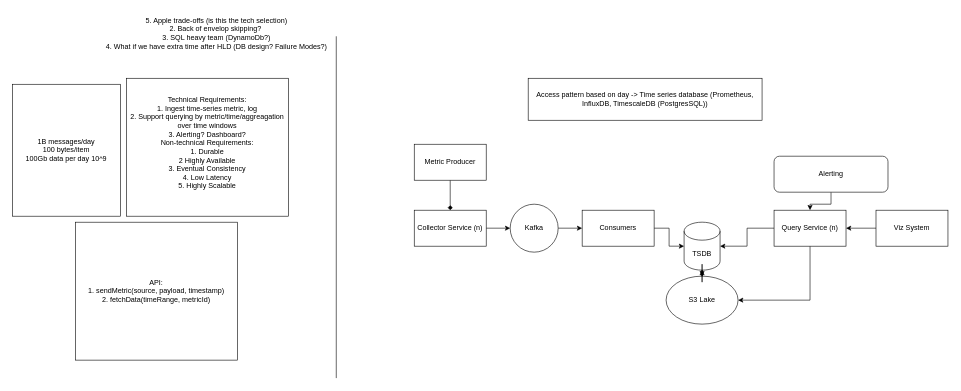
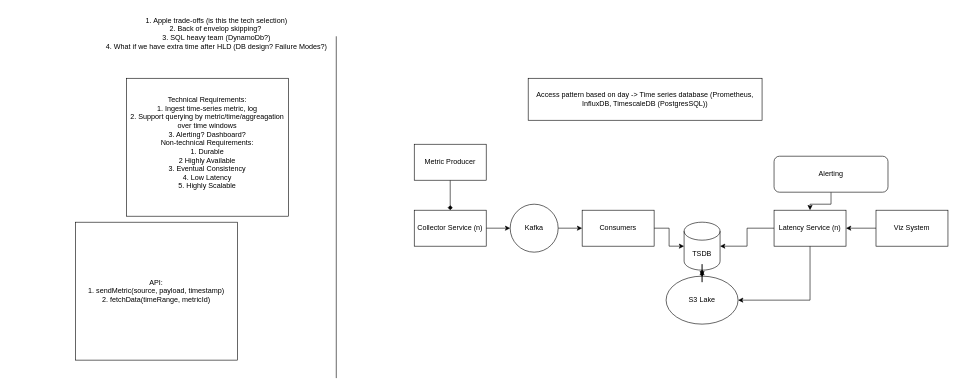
(217, 33) -> (217, 33)
(66, 150) -> none
(810, 228) -> (810, 228)
